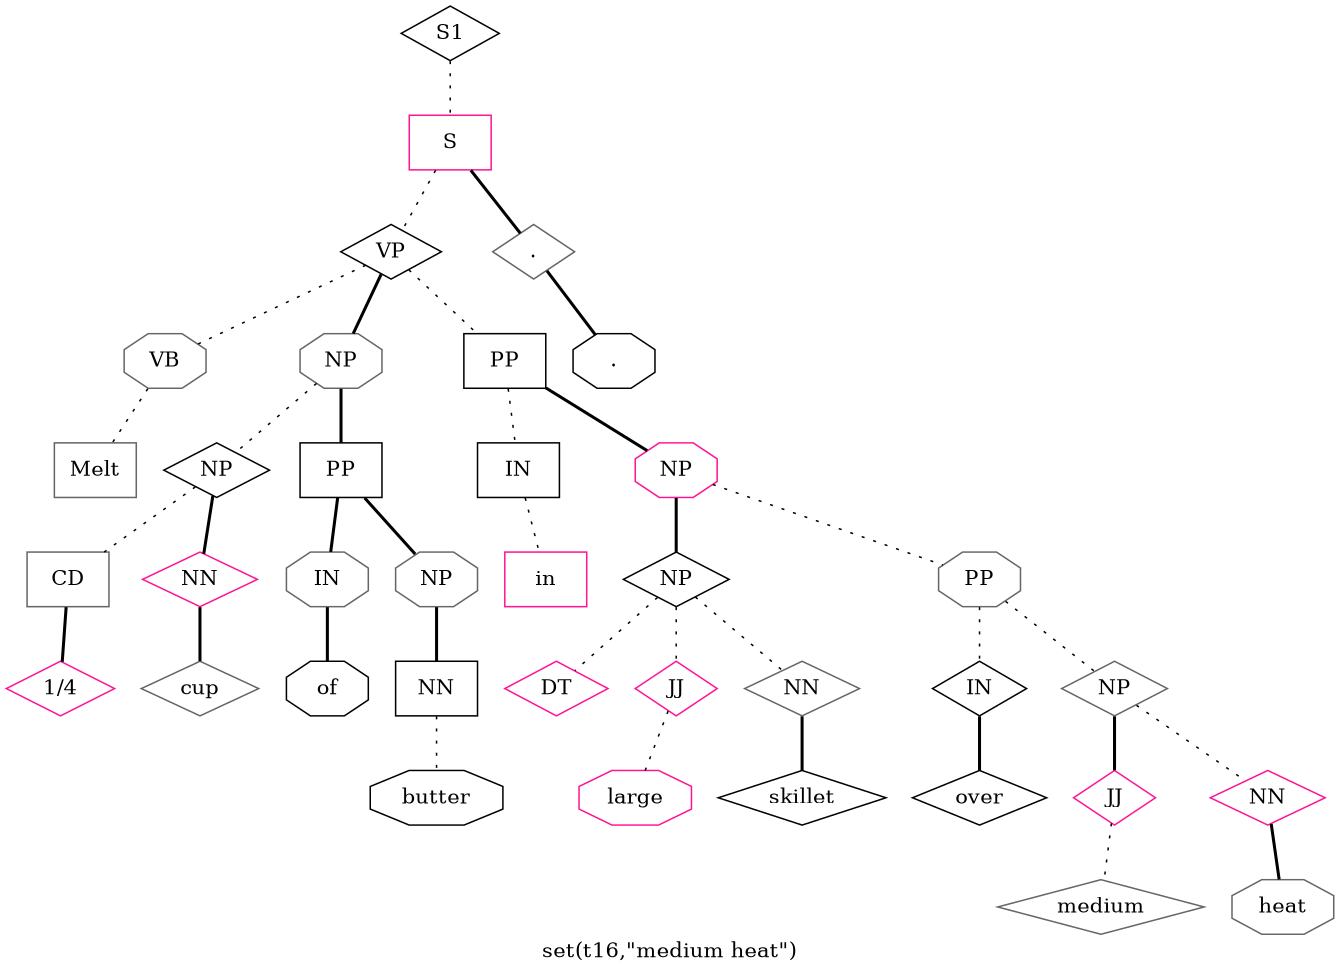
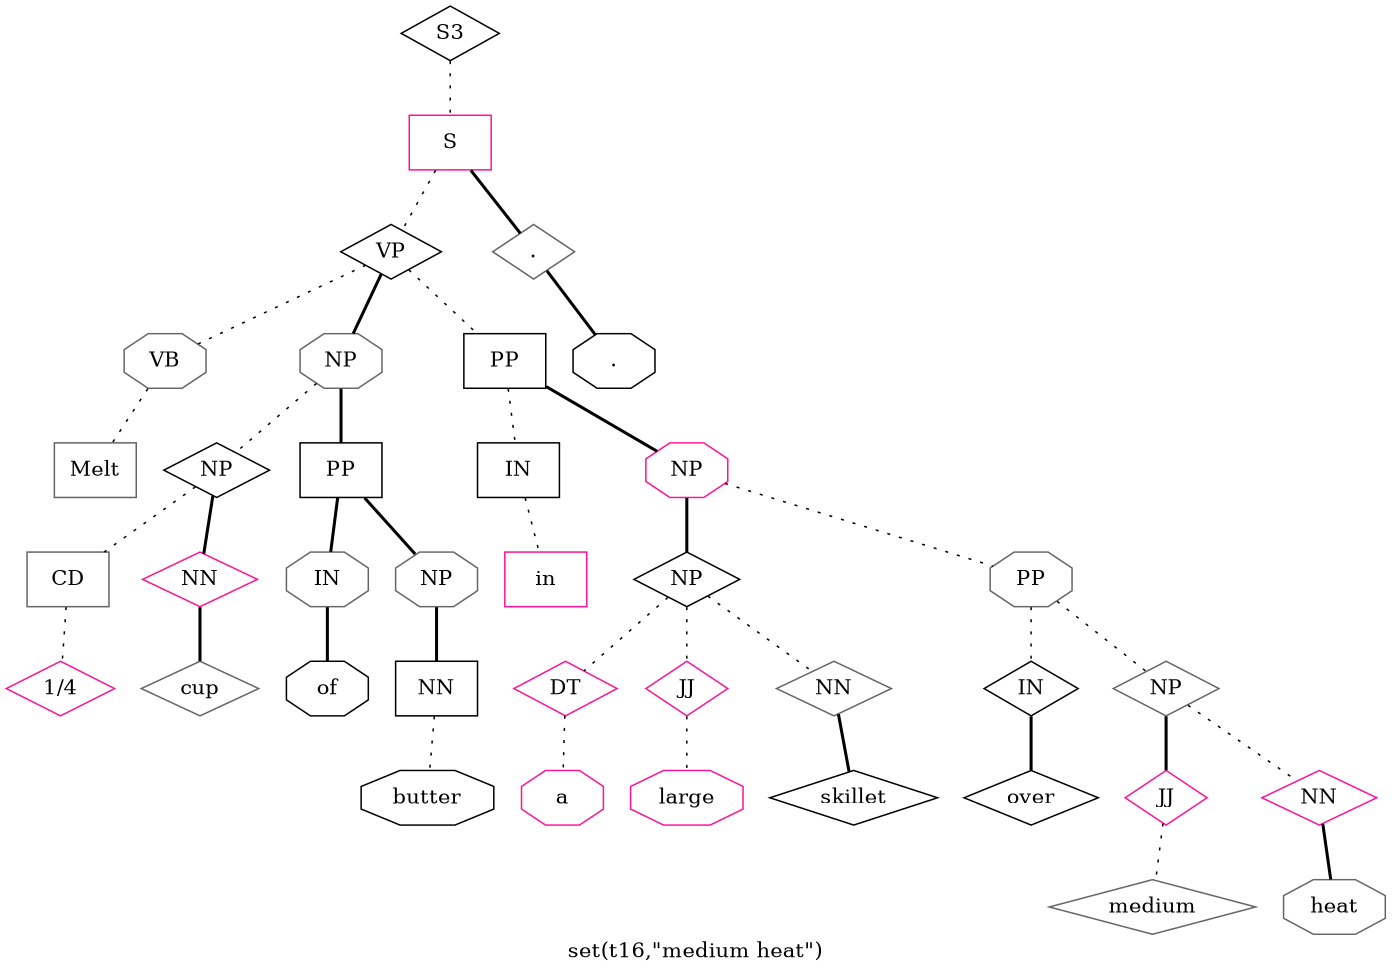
(450, 33) -> (450, 33)
(64, 634) -> (64, 634)
none -> (562, 798)
